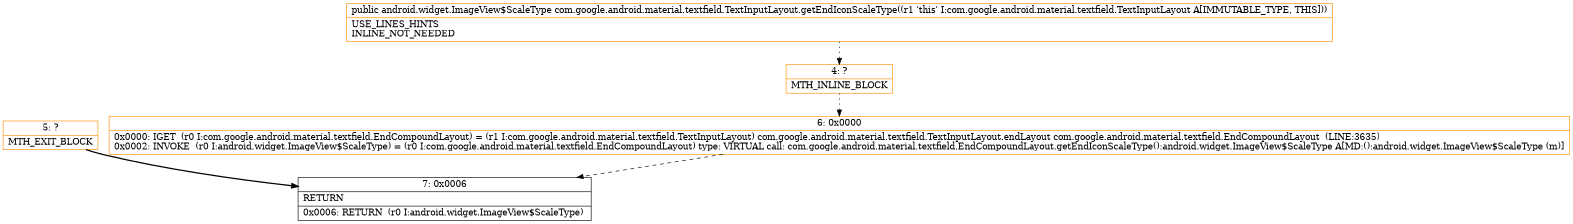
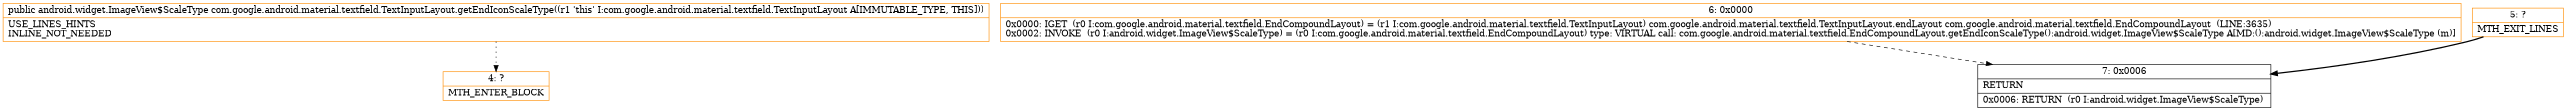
(839, 86) -> (496, 93)
(839, 102) -> none
(51, 142) -> (2518, 29)
